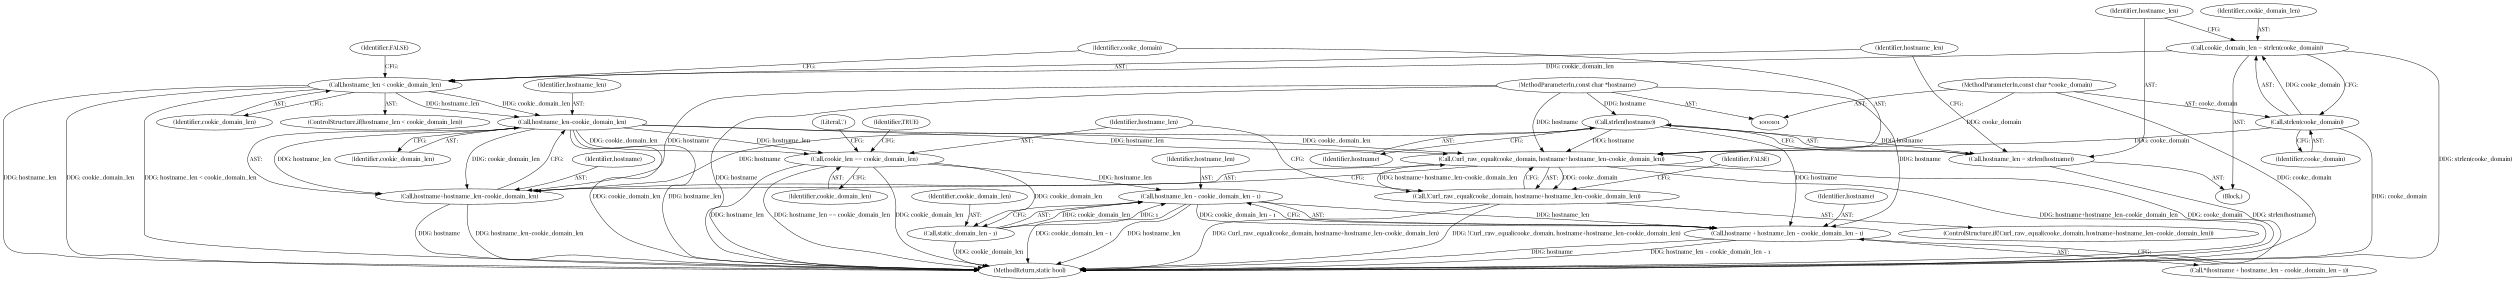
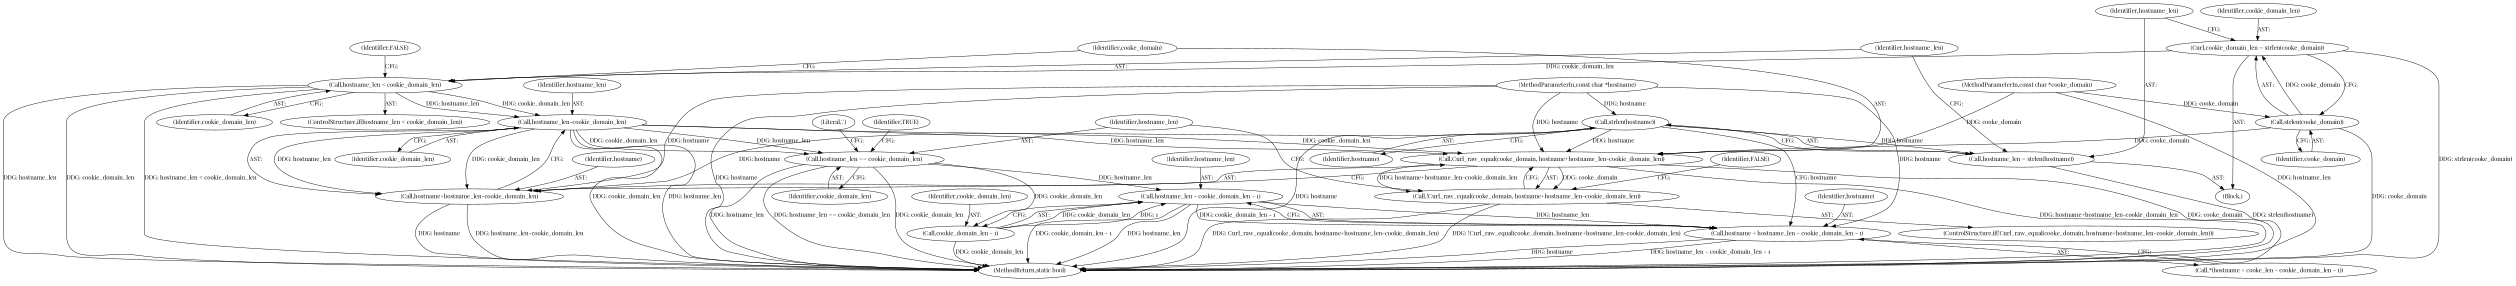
(2257, 48) -> (2257, 48)
(2211, 104) -> (2211, 104)
(1770, 122) -> none
(864, 159) -> (864, 159)
none -> (1298, 163)
(1816, 178) -> (1816, 178)
(2304, 178) -> (2304, 178)
(961, 234) -> (961, 234)
(2269, 271) -> (2269, 271)
